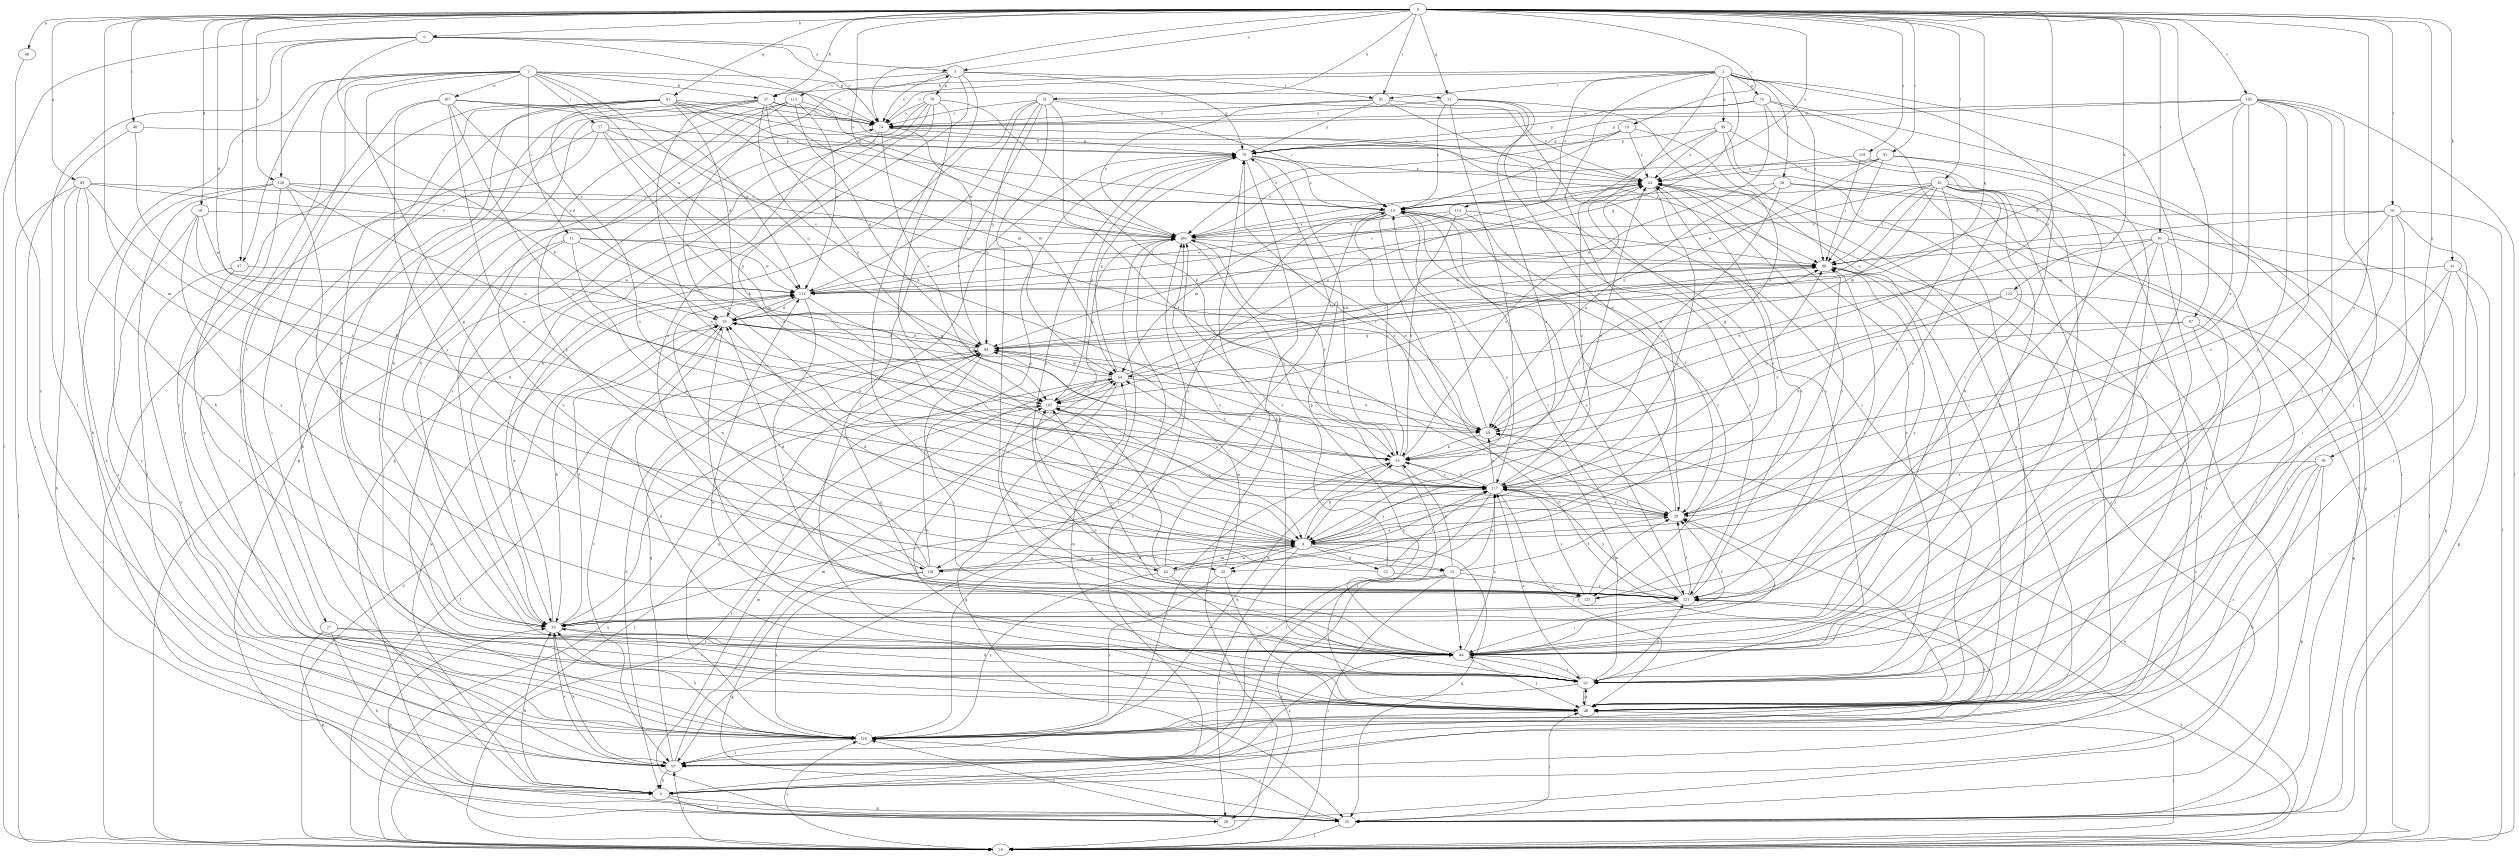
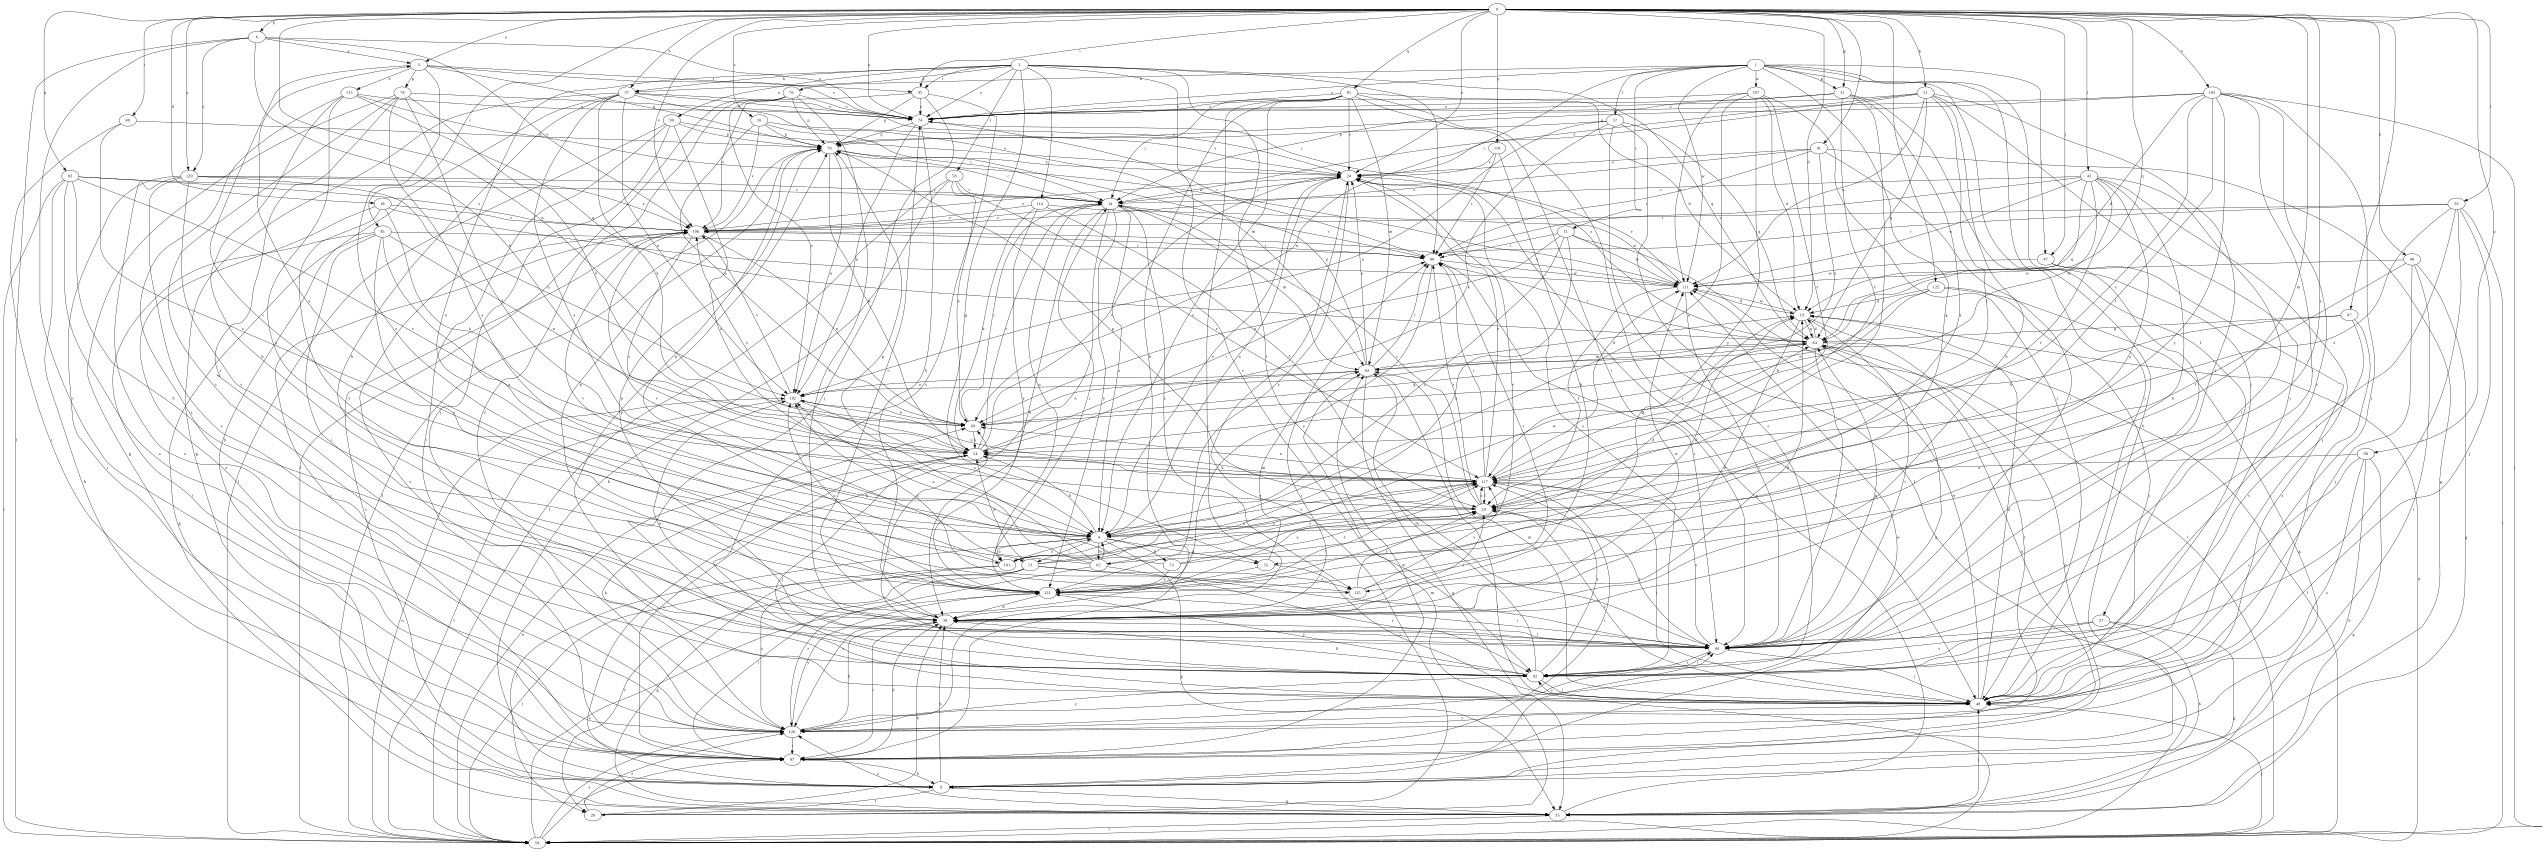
(27, 54) -> none
(2453, 266) -> (2412, 259)
